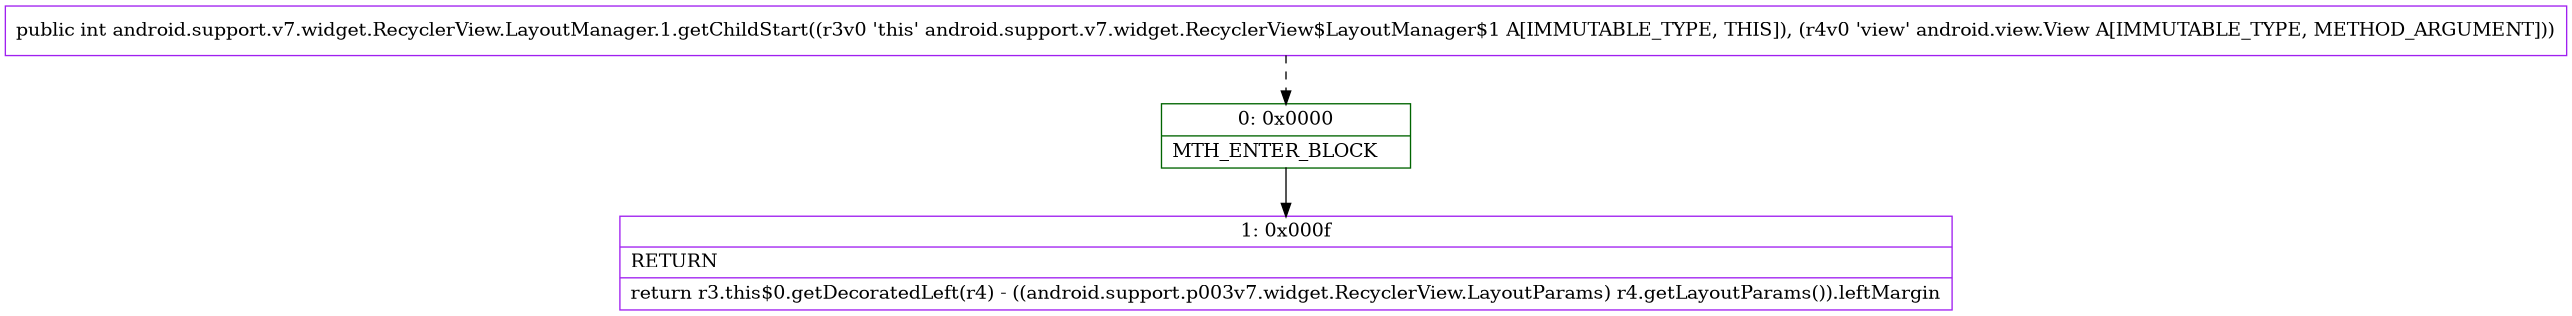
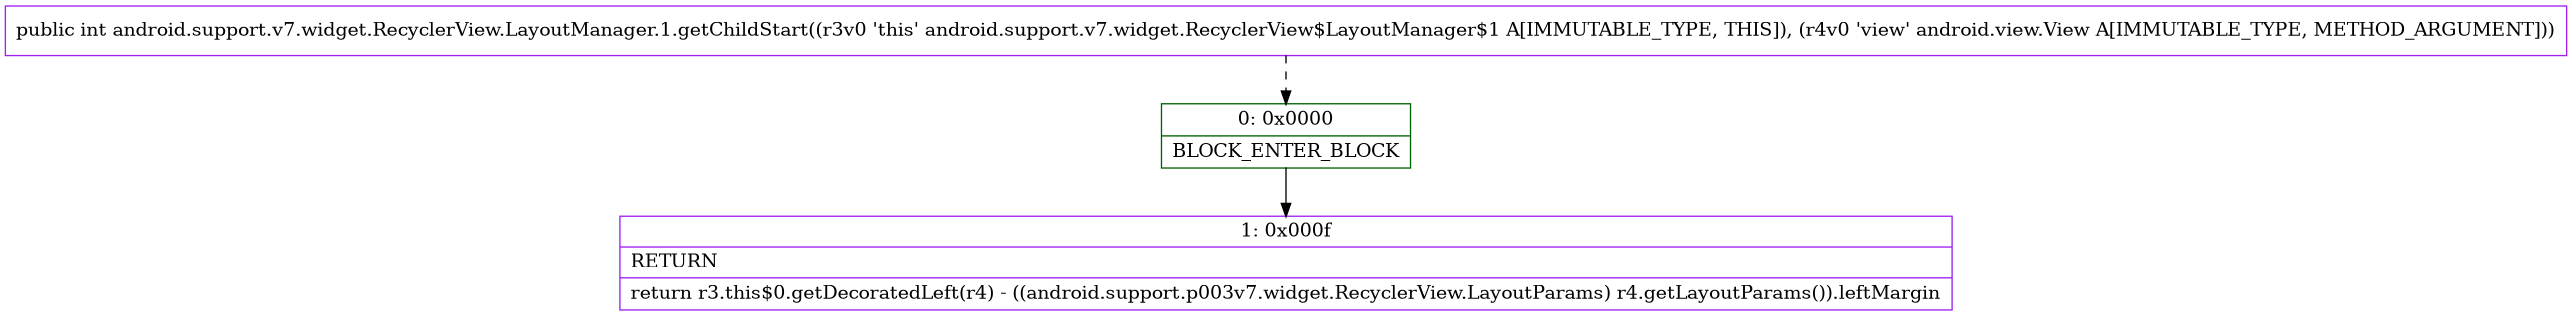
(1275, 151) -> (1286, 151)
